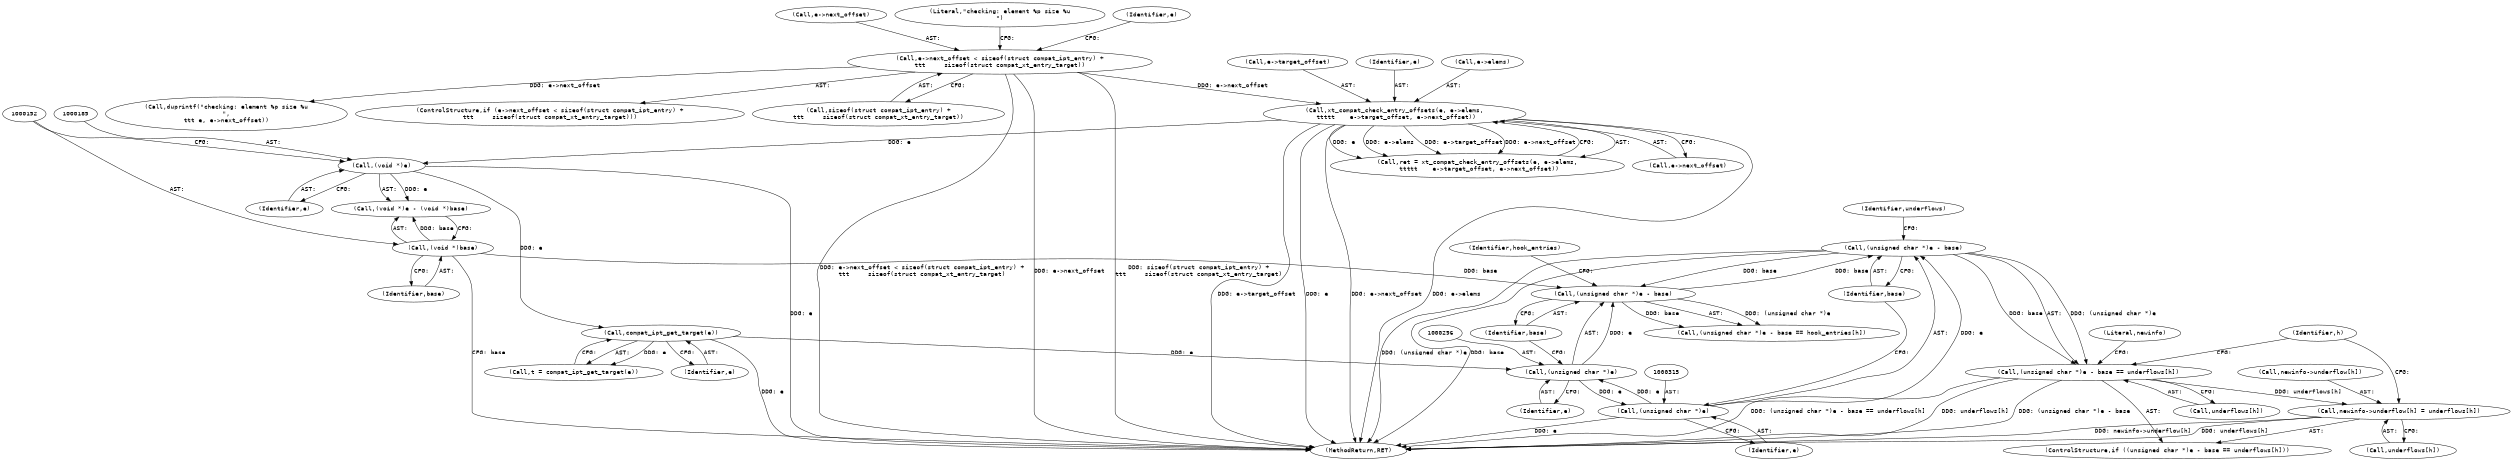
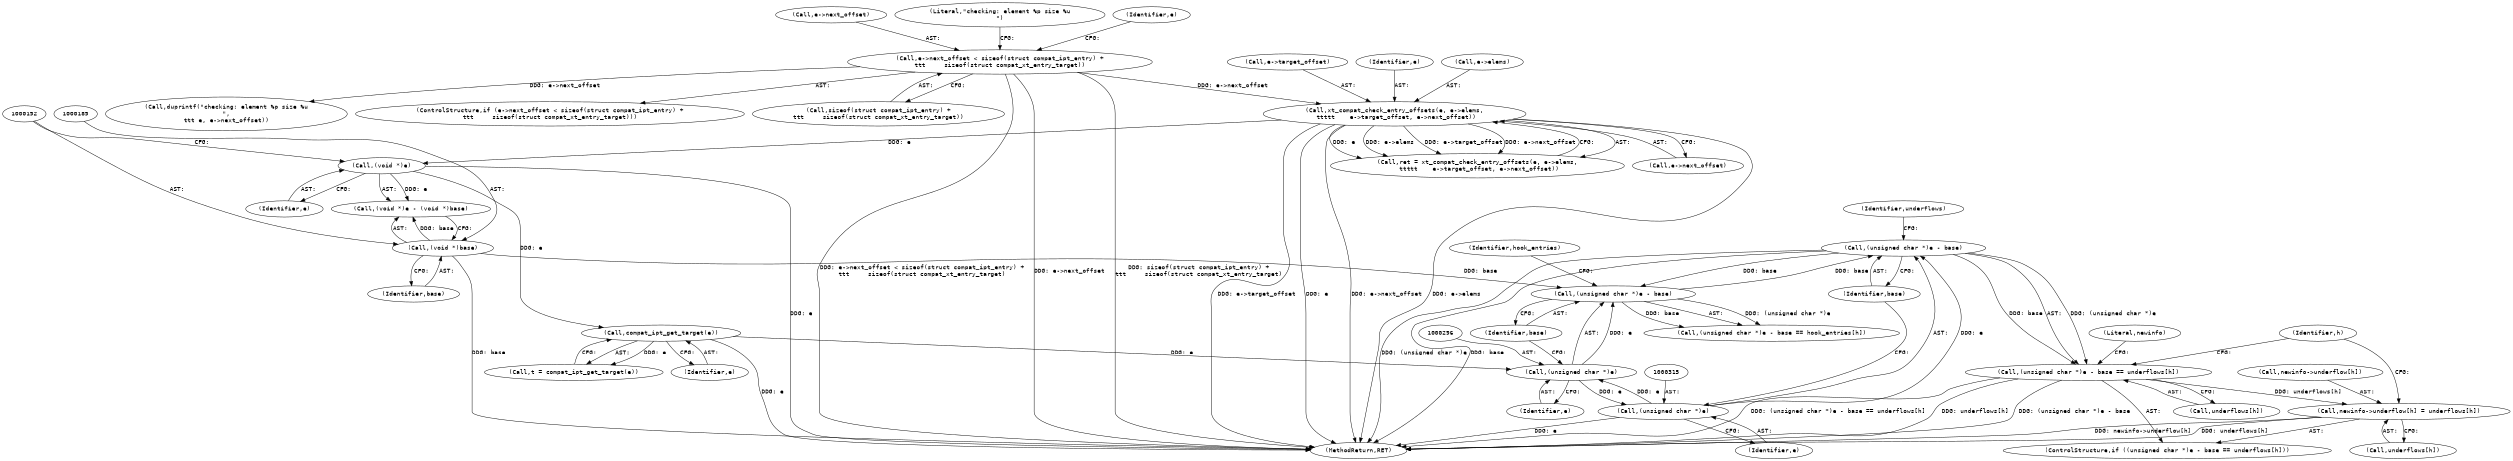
(215, 139) -> (324, 140)
(489, 353) -> (489, 353)
